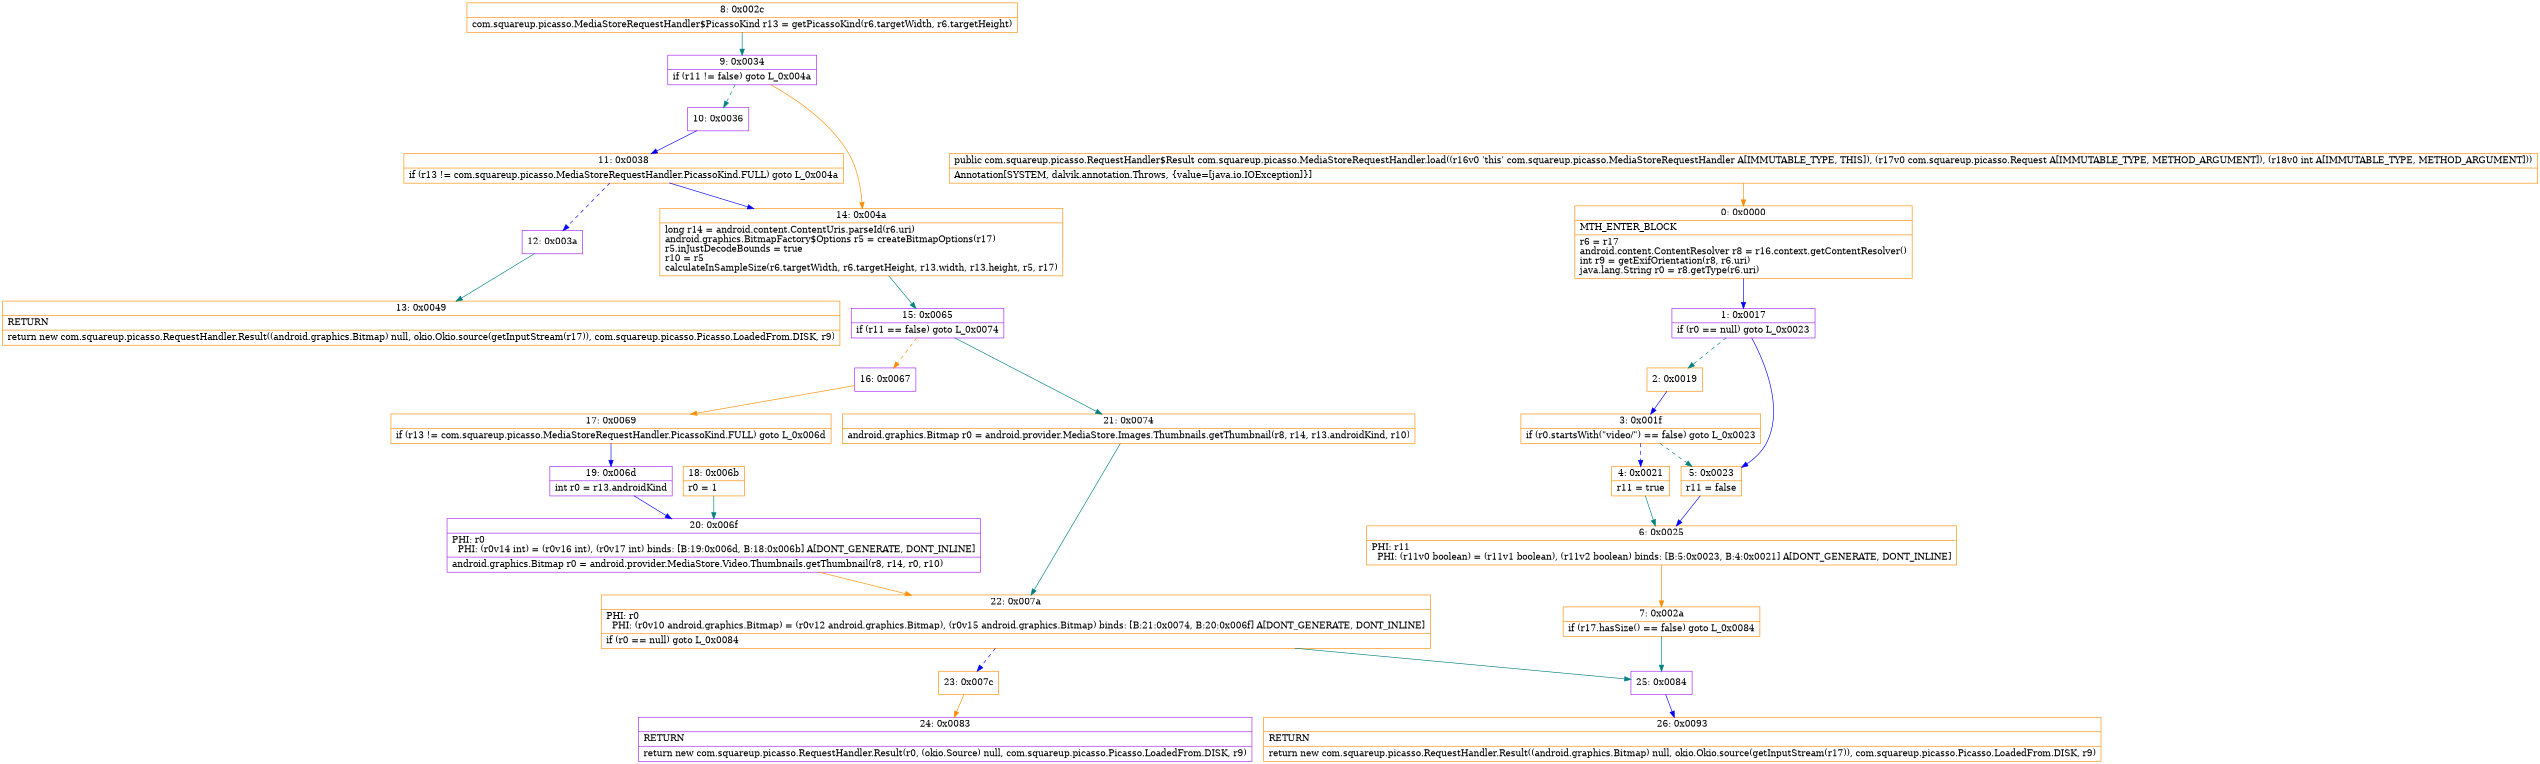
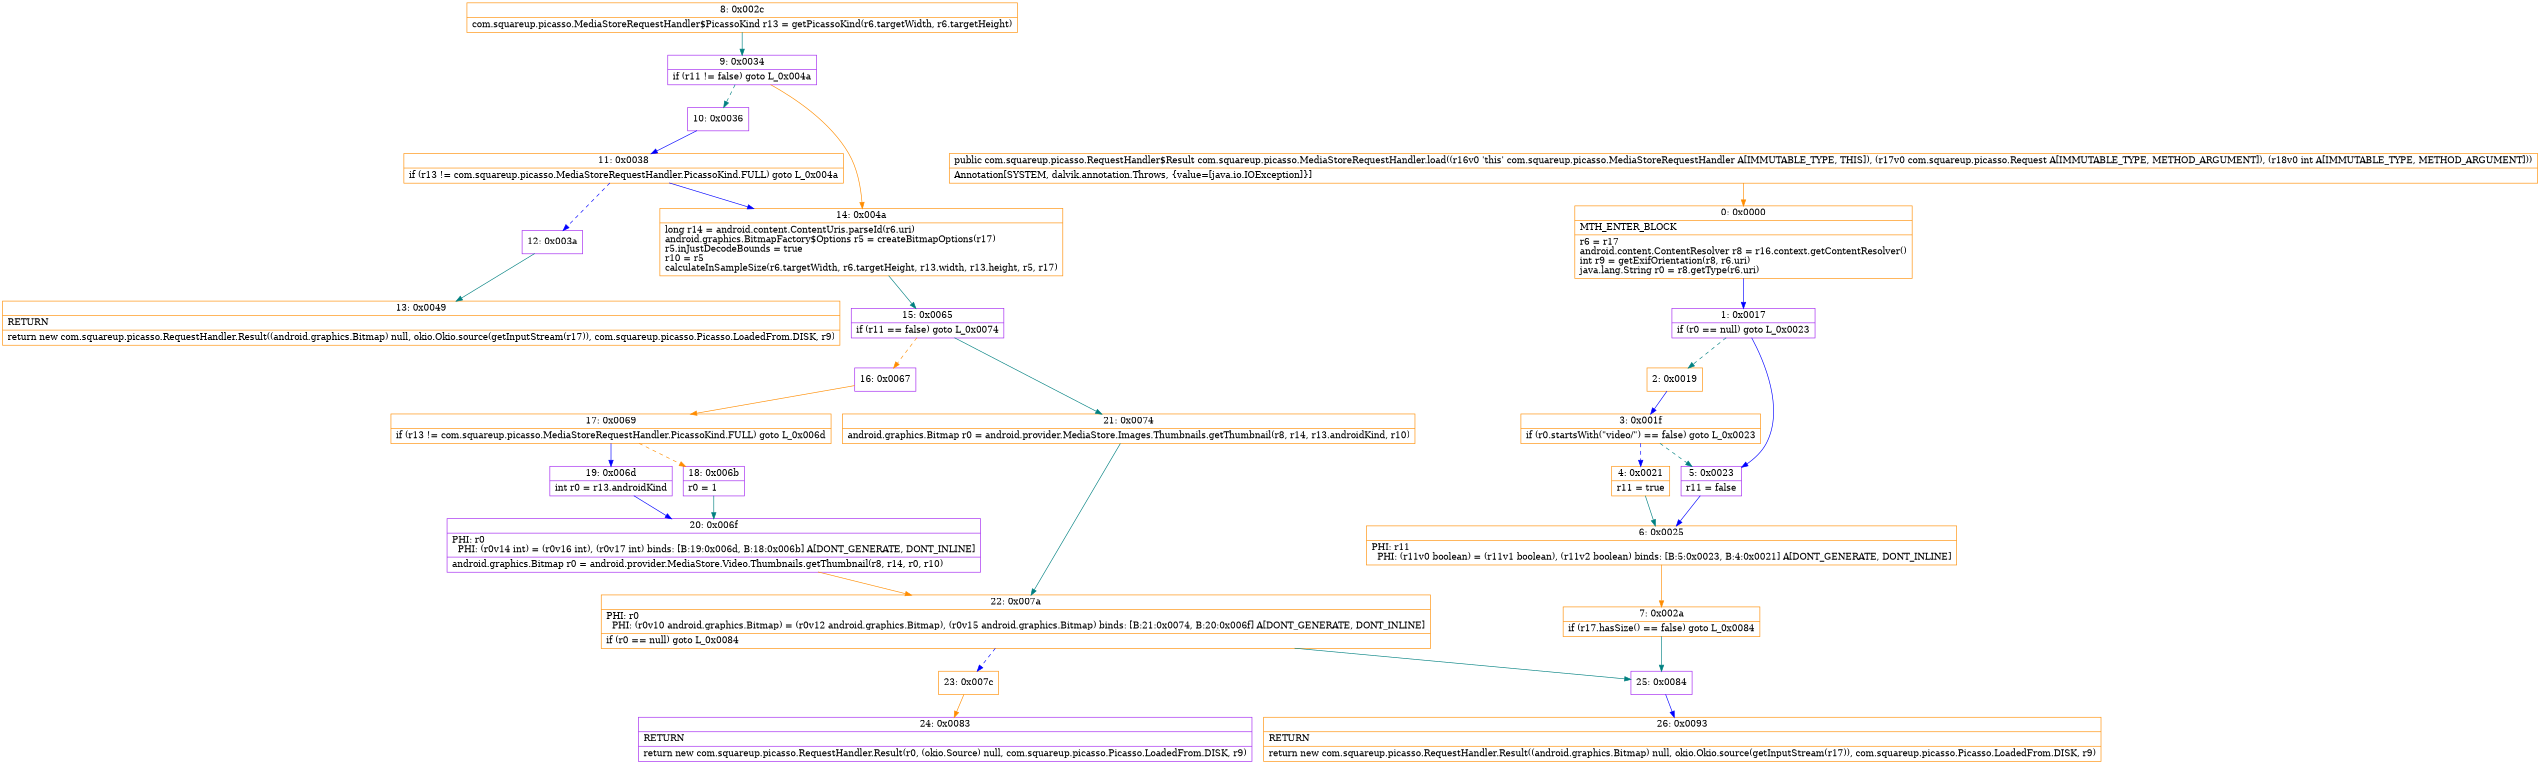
none -> (660, 454)
(714, 481) -> (714, 481)
(1711, 481) -> (1711, 481)
